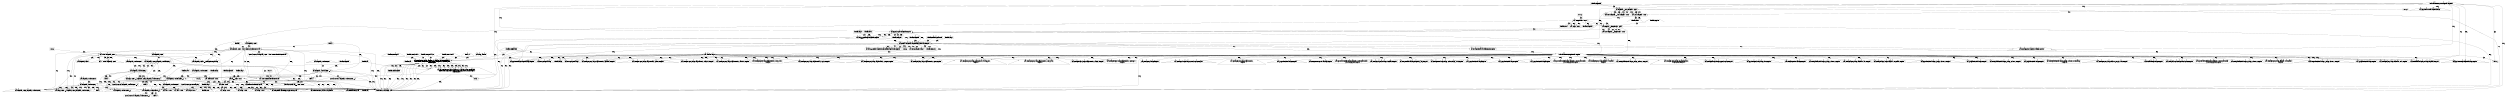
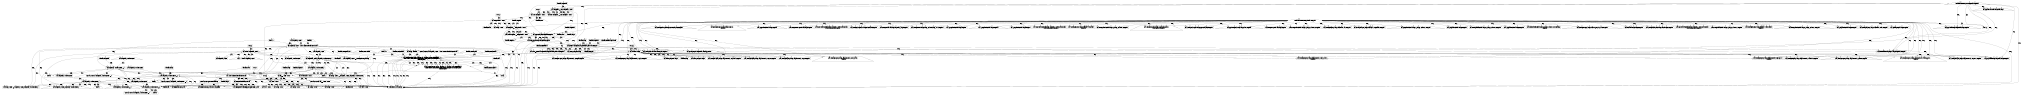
none -> (398, 52)
(1526, 52) -> (943, 21)
(190, 85) -> (209, 82)
